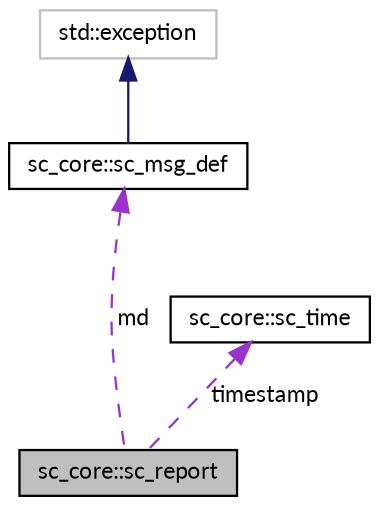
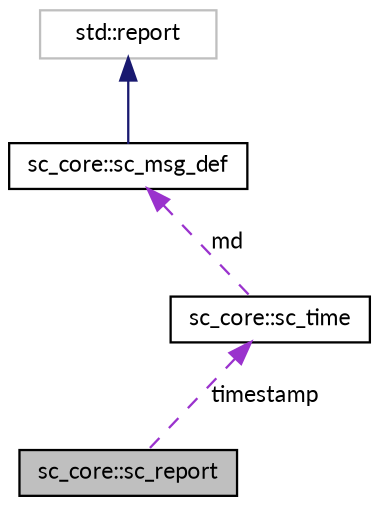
(128, 34) -> (128, 34)
(112, 332) -> (207, 251)
